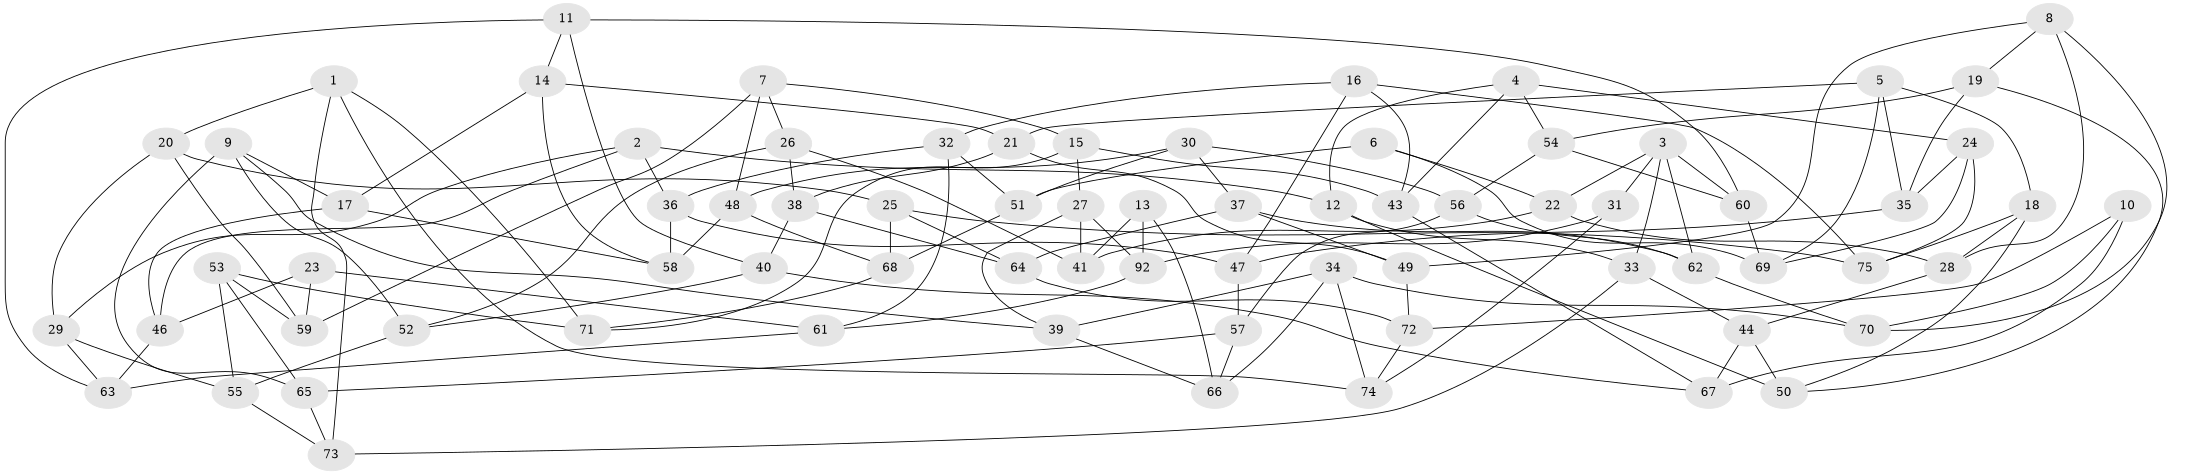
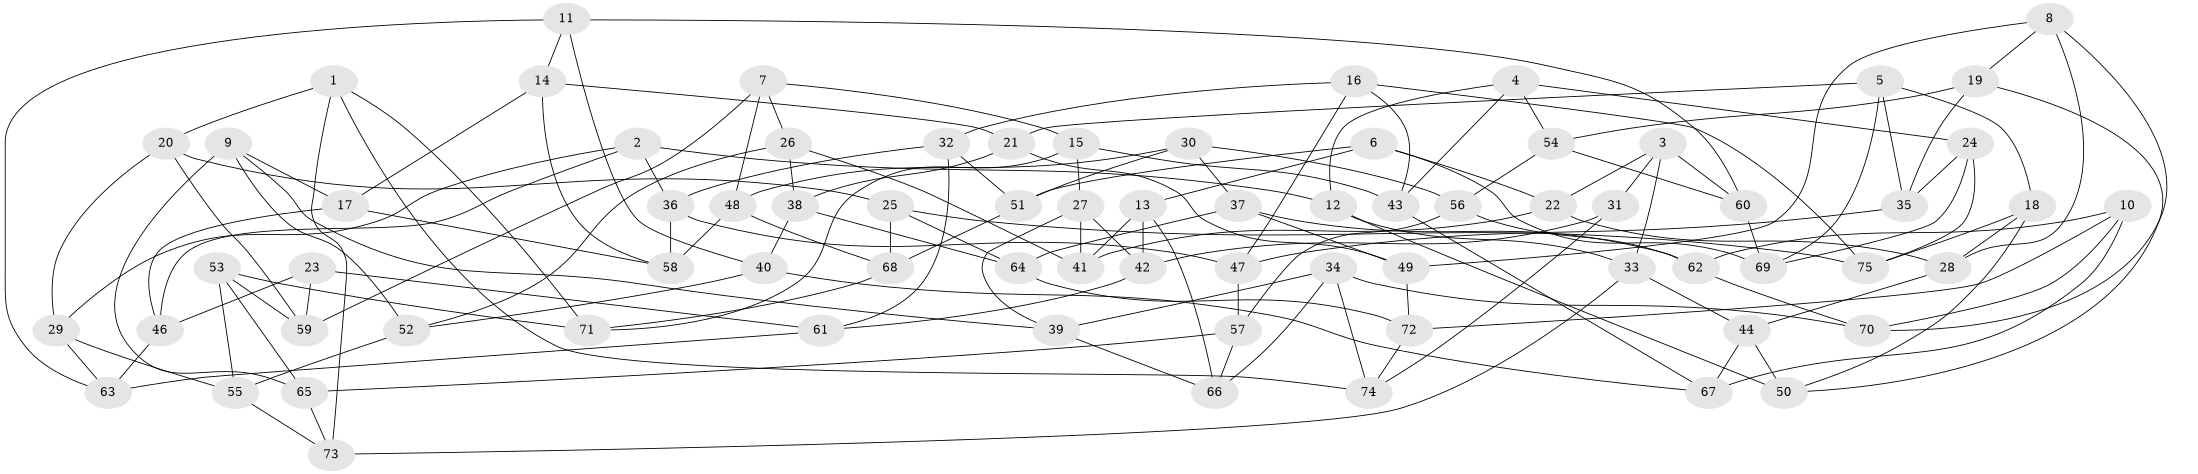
none -> (1254, 176)
(1680, 206) -> (1930, 232)
(1143, 268) -> (1143, 268)
